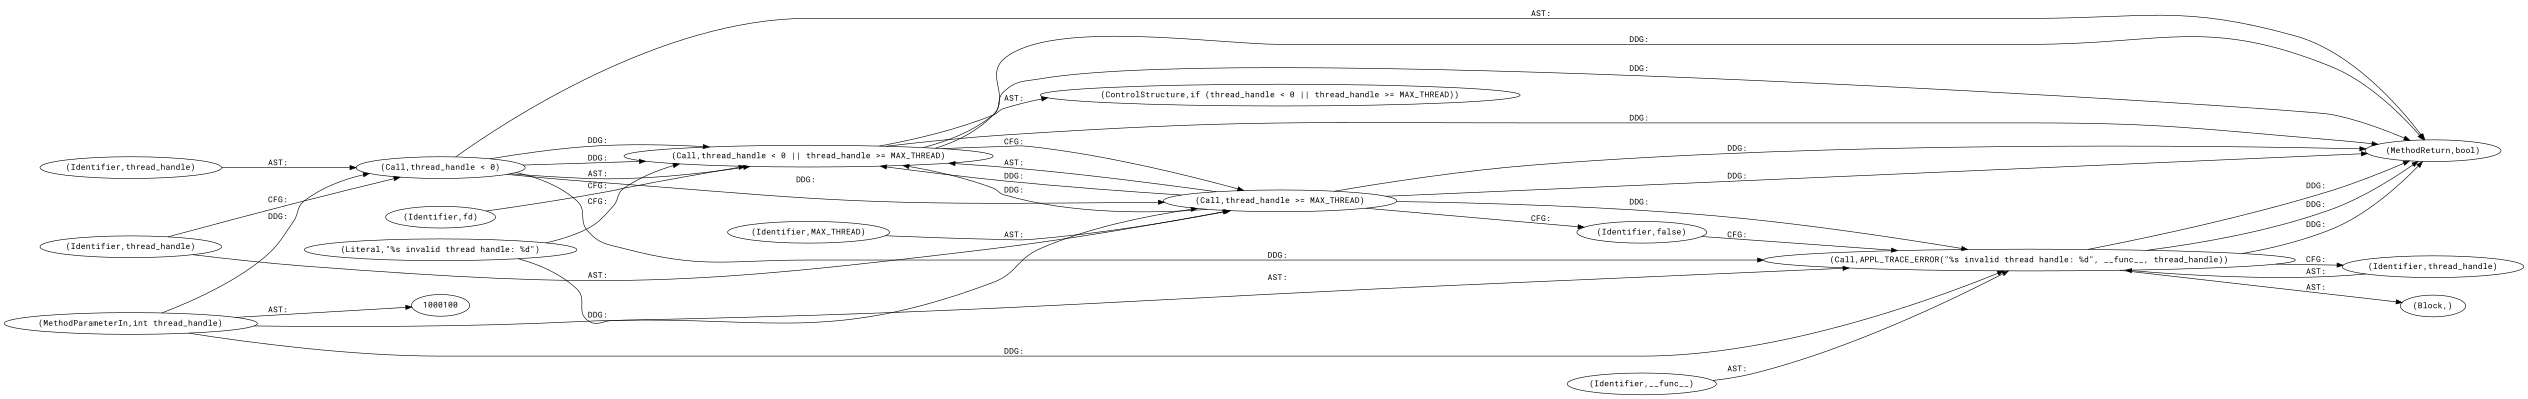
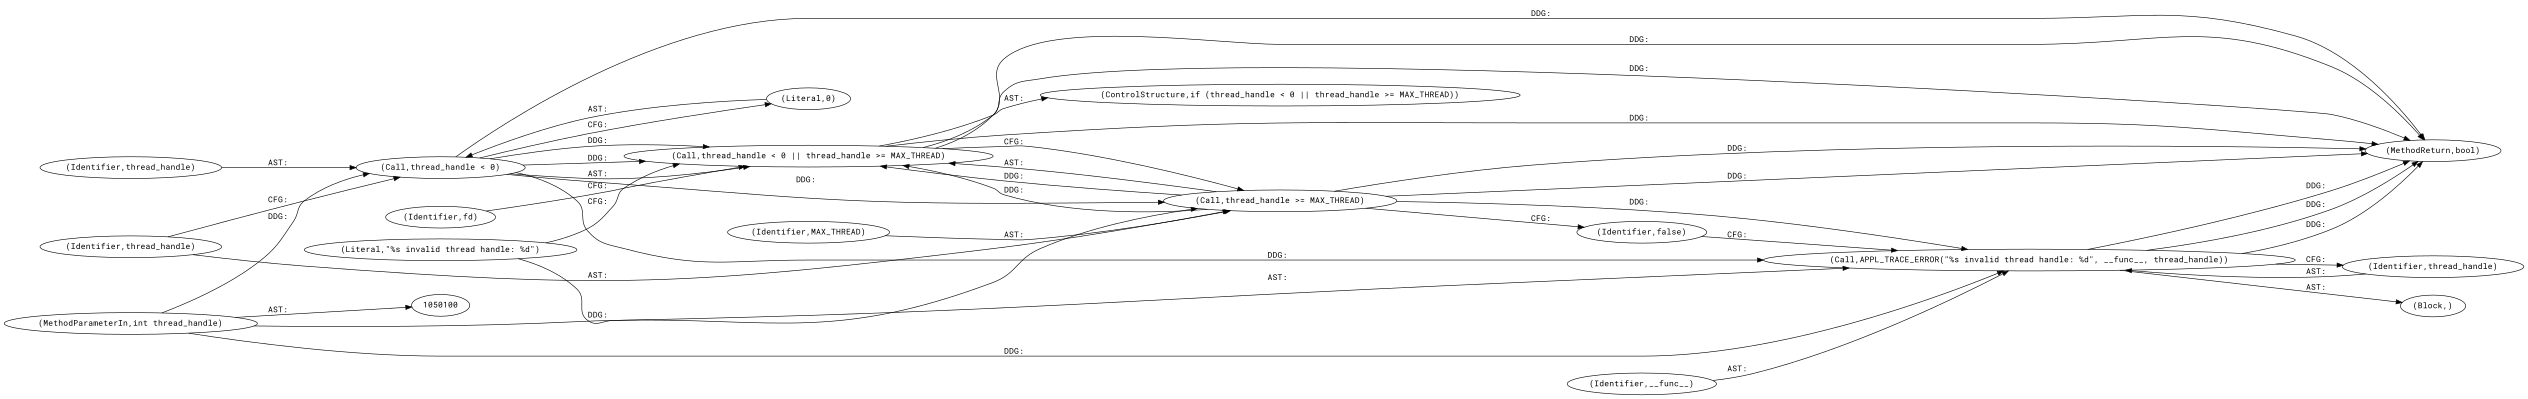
(1544, 14) -> (1544, 14)
none -> (809, 99)
(441, 305) -> (441, 305)
